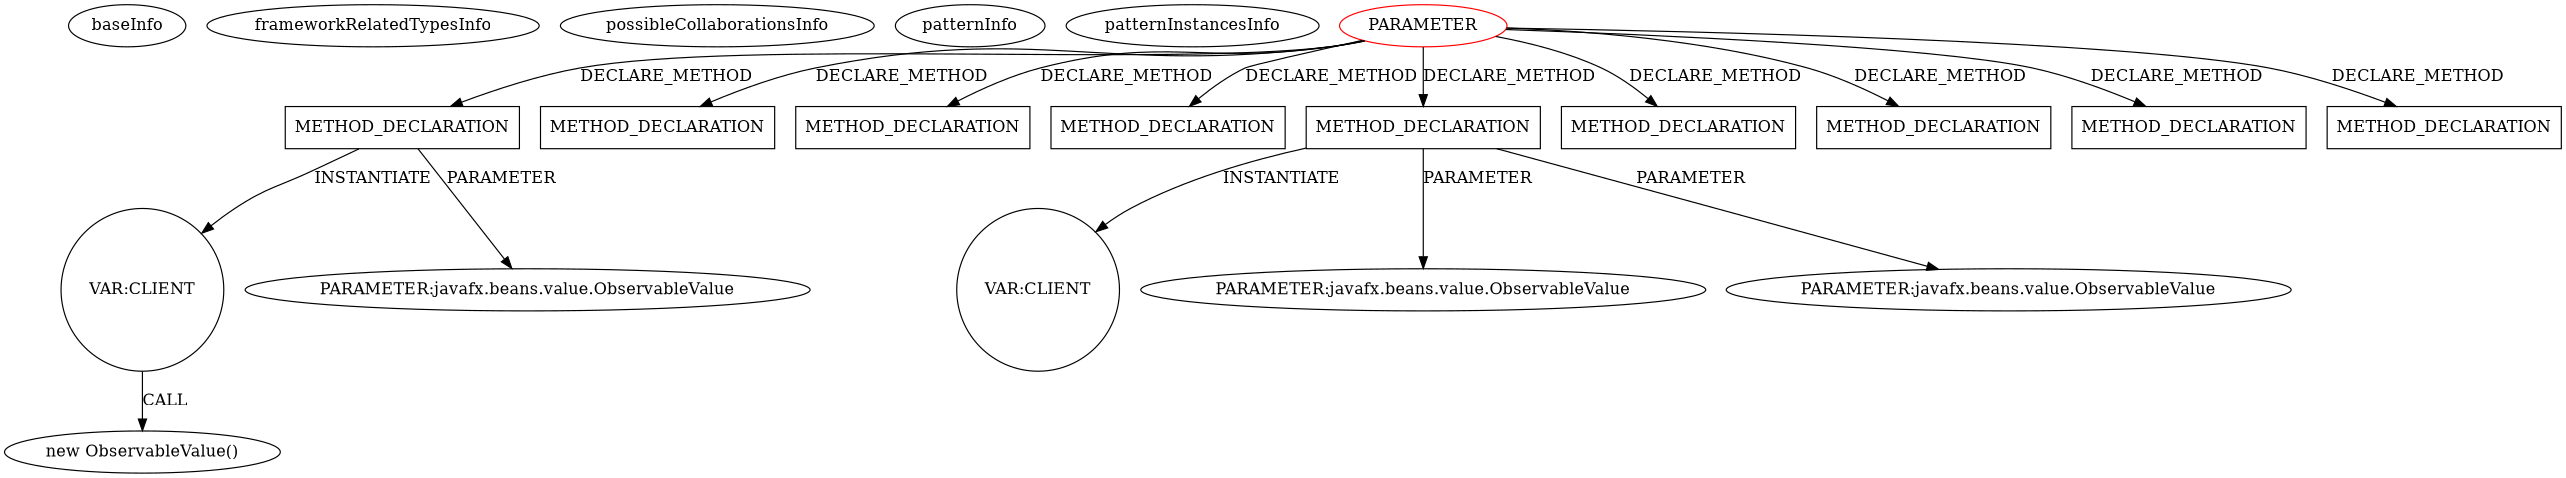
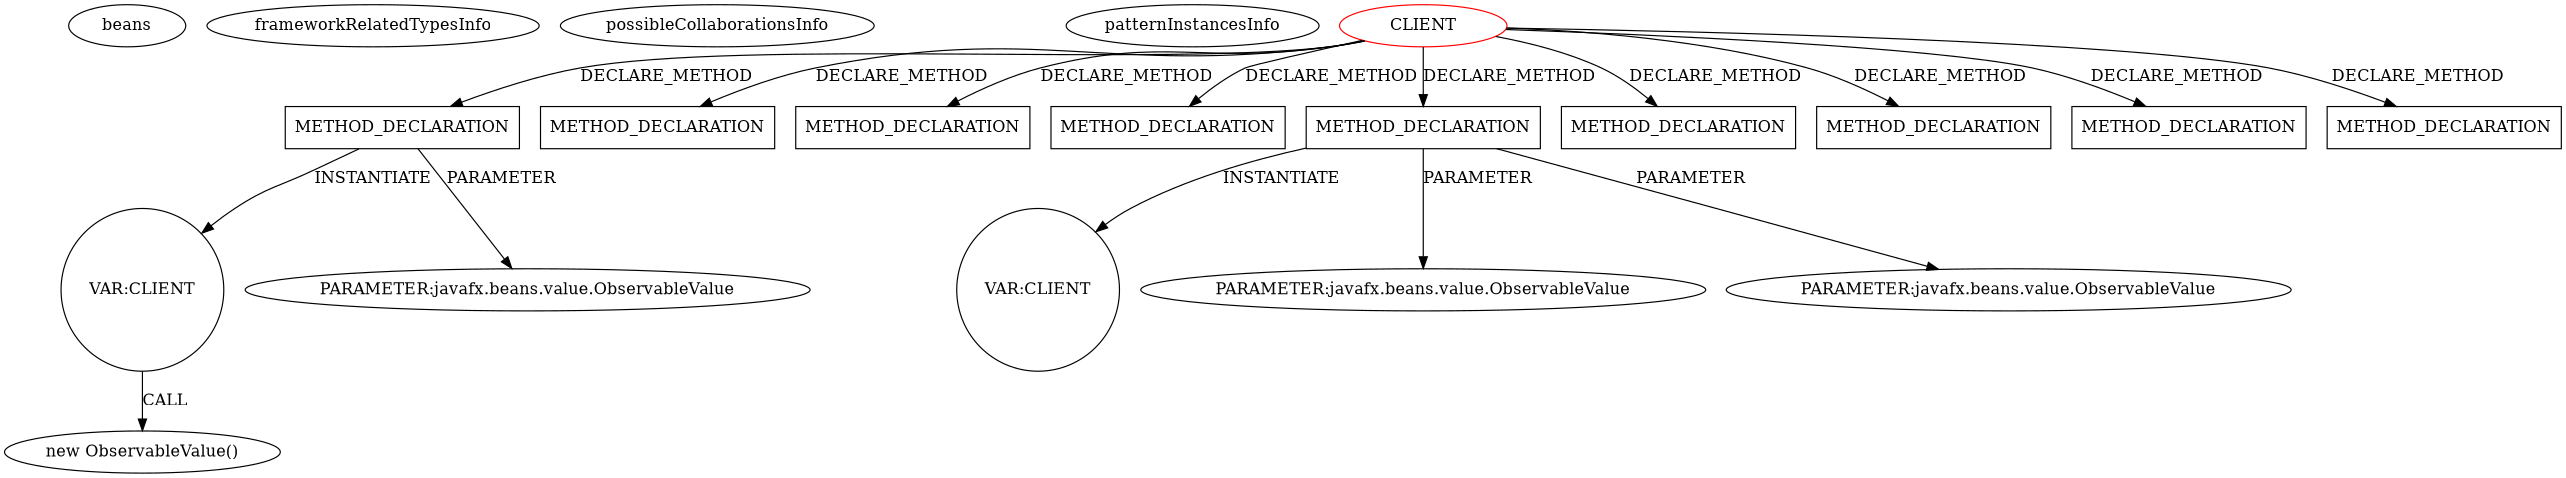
(127, 26) -> (127, 26)
(970, 26) -> none
(1423, 26) -> (1423, 26)
